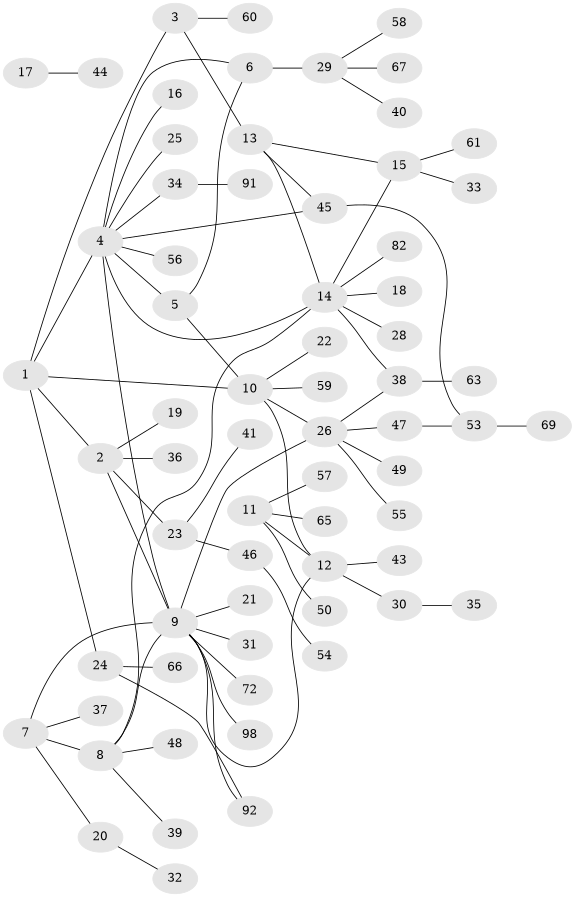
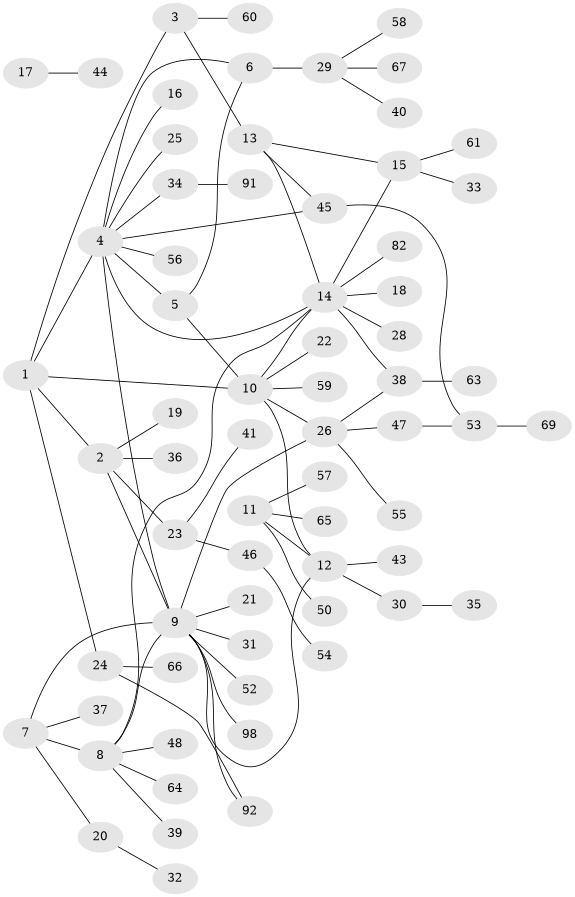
none -> (286, 343)
(399, 471) -> none
(250, 690) -> (250, 690)
none -> (175, 789)
